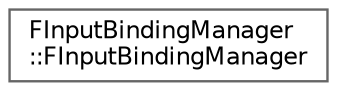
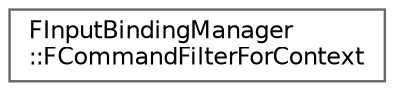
(169, 45) -> (197, 45)
